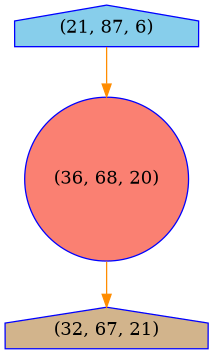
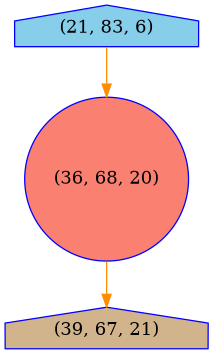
(107, 28) -> (107, 28)
(107, 330) -> (107, 330)
